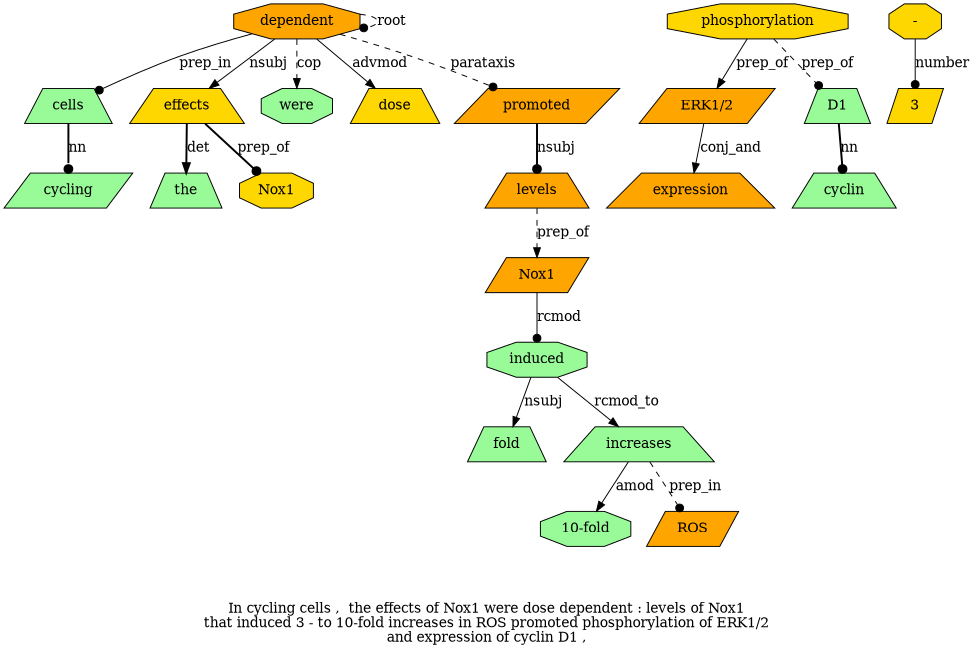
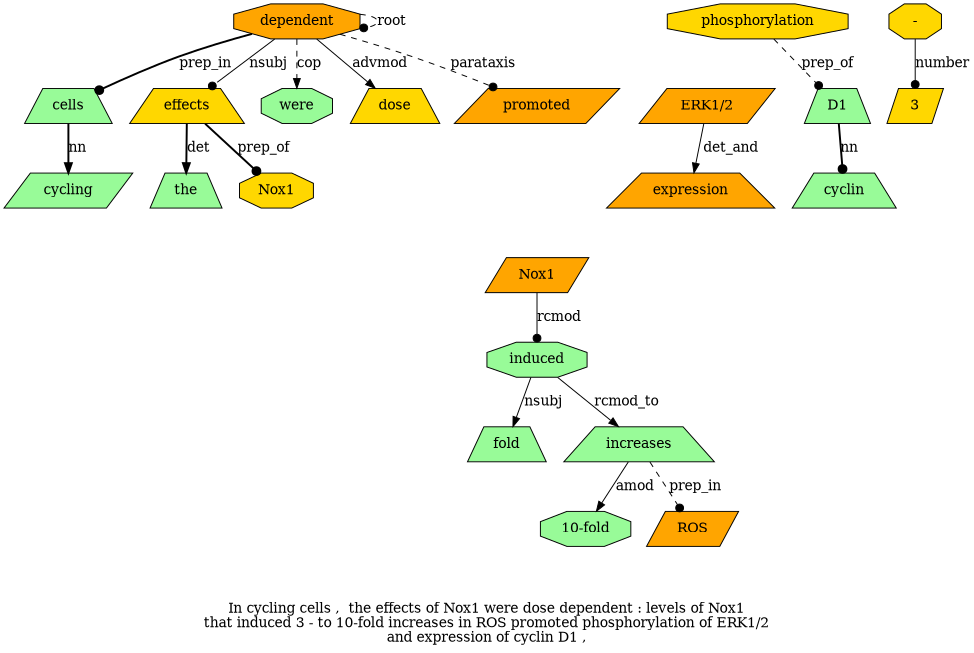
(176, 58) -> (176, 58)
(735, 59) -> none
(246, 61) -> (246, 61)
(68, 143) -> (68, 143)
(731, 148) -> (731, 148)
(537, 191) -> none
